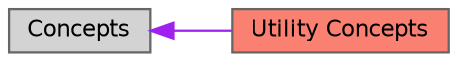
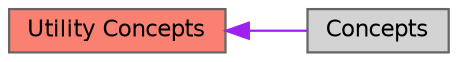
(203, 31) -> (278, 31)
